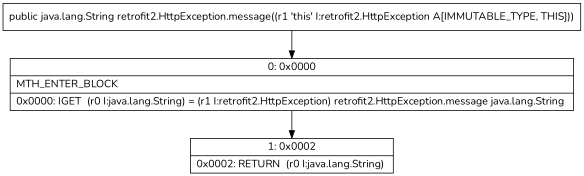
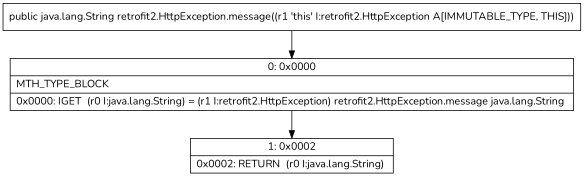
(67, 84) -> (63, 84)
